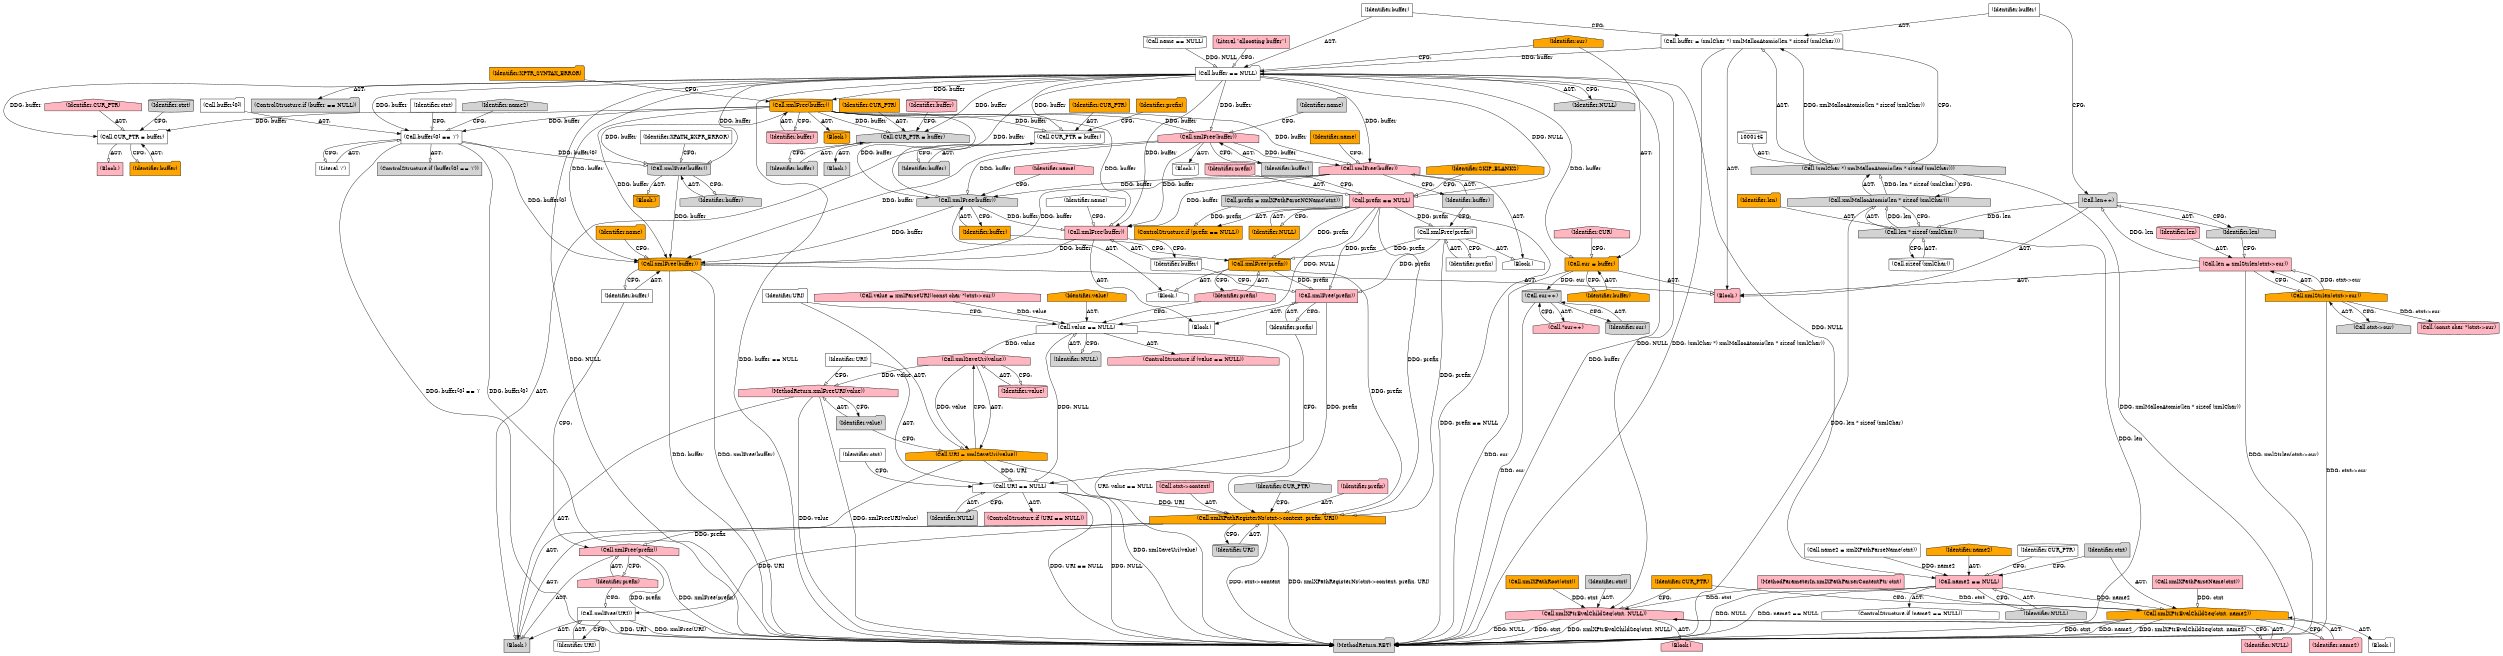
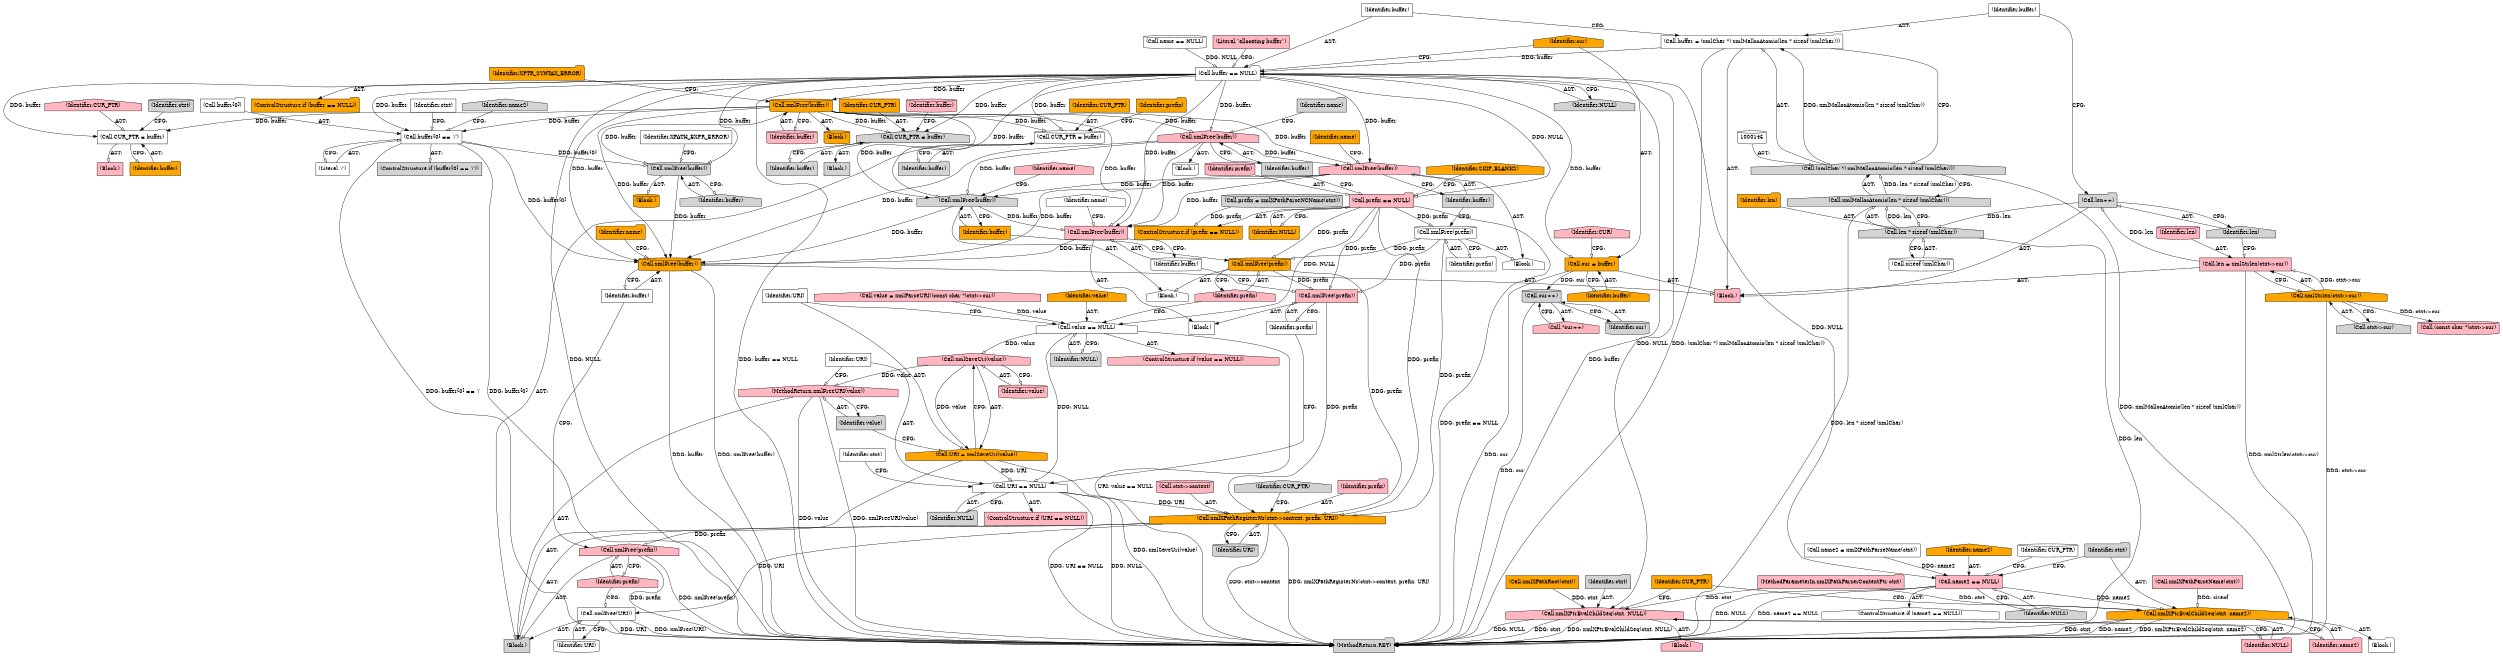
(305, 106) -> (305, 106)
(2211, 598) -> (2213, 598)
